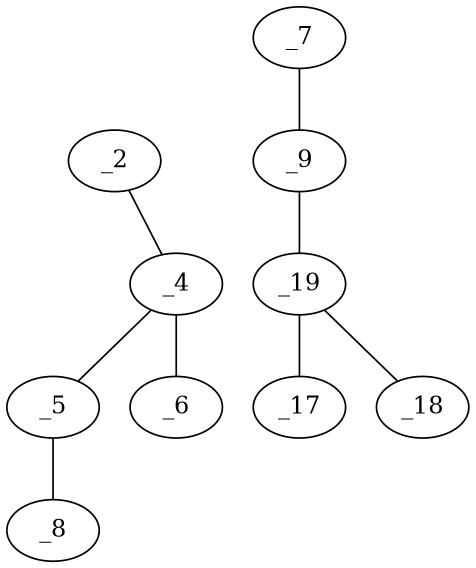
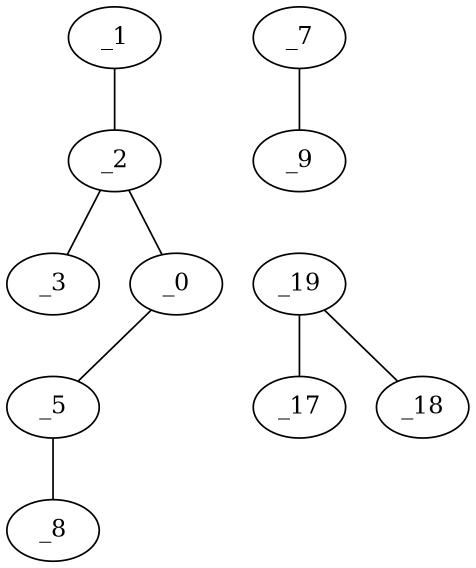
none -> (115, 38)
(299, 223) -> none
none -> (53, 284)
(176, 284) -> (176, 284)
(176, 407) -> none
